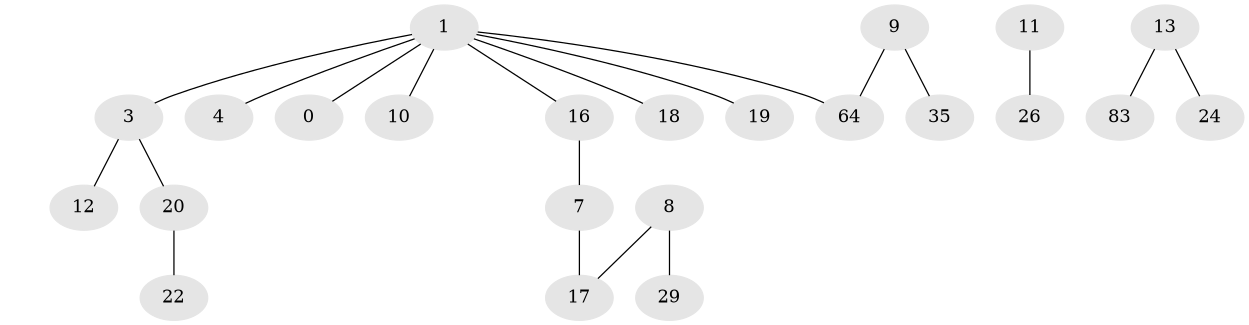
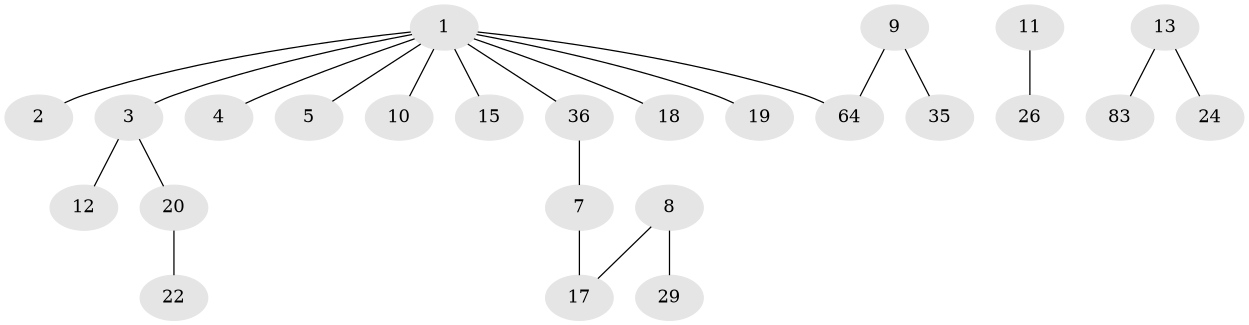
none -> (39, 118)
(309, 118) -> (309, 118)
none -> (489, 118)
(579, 118) -> (579, 118)
